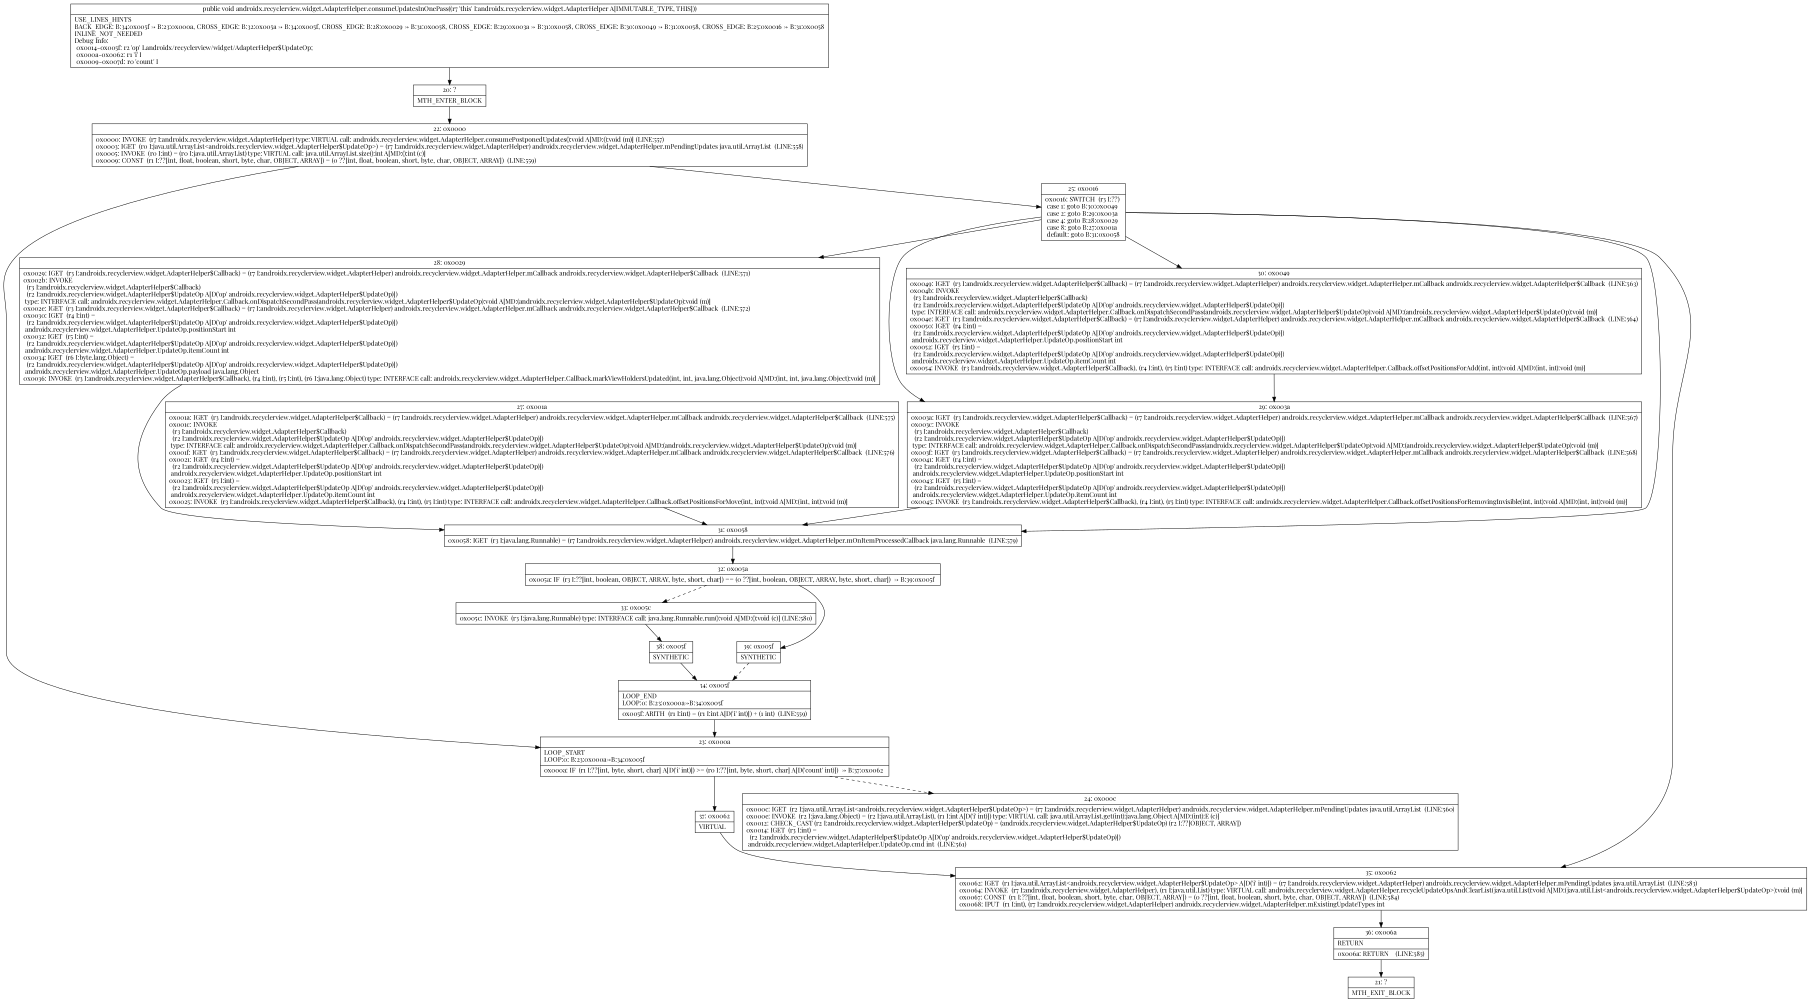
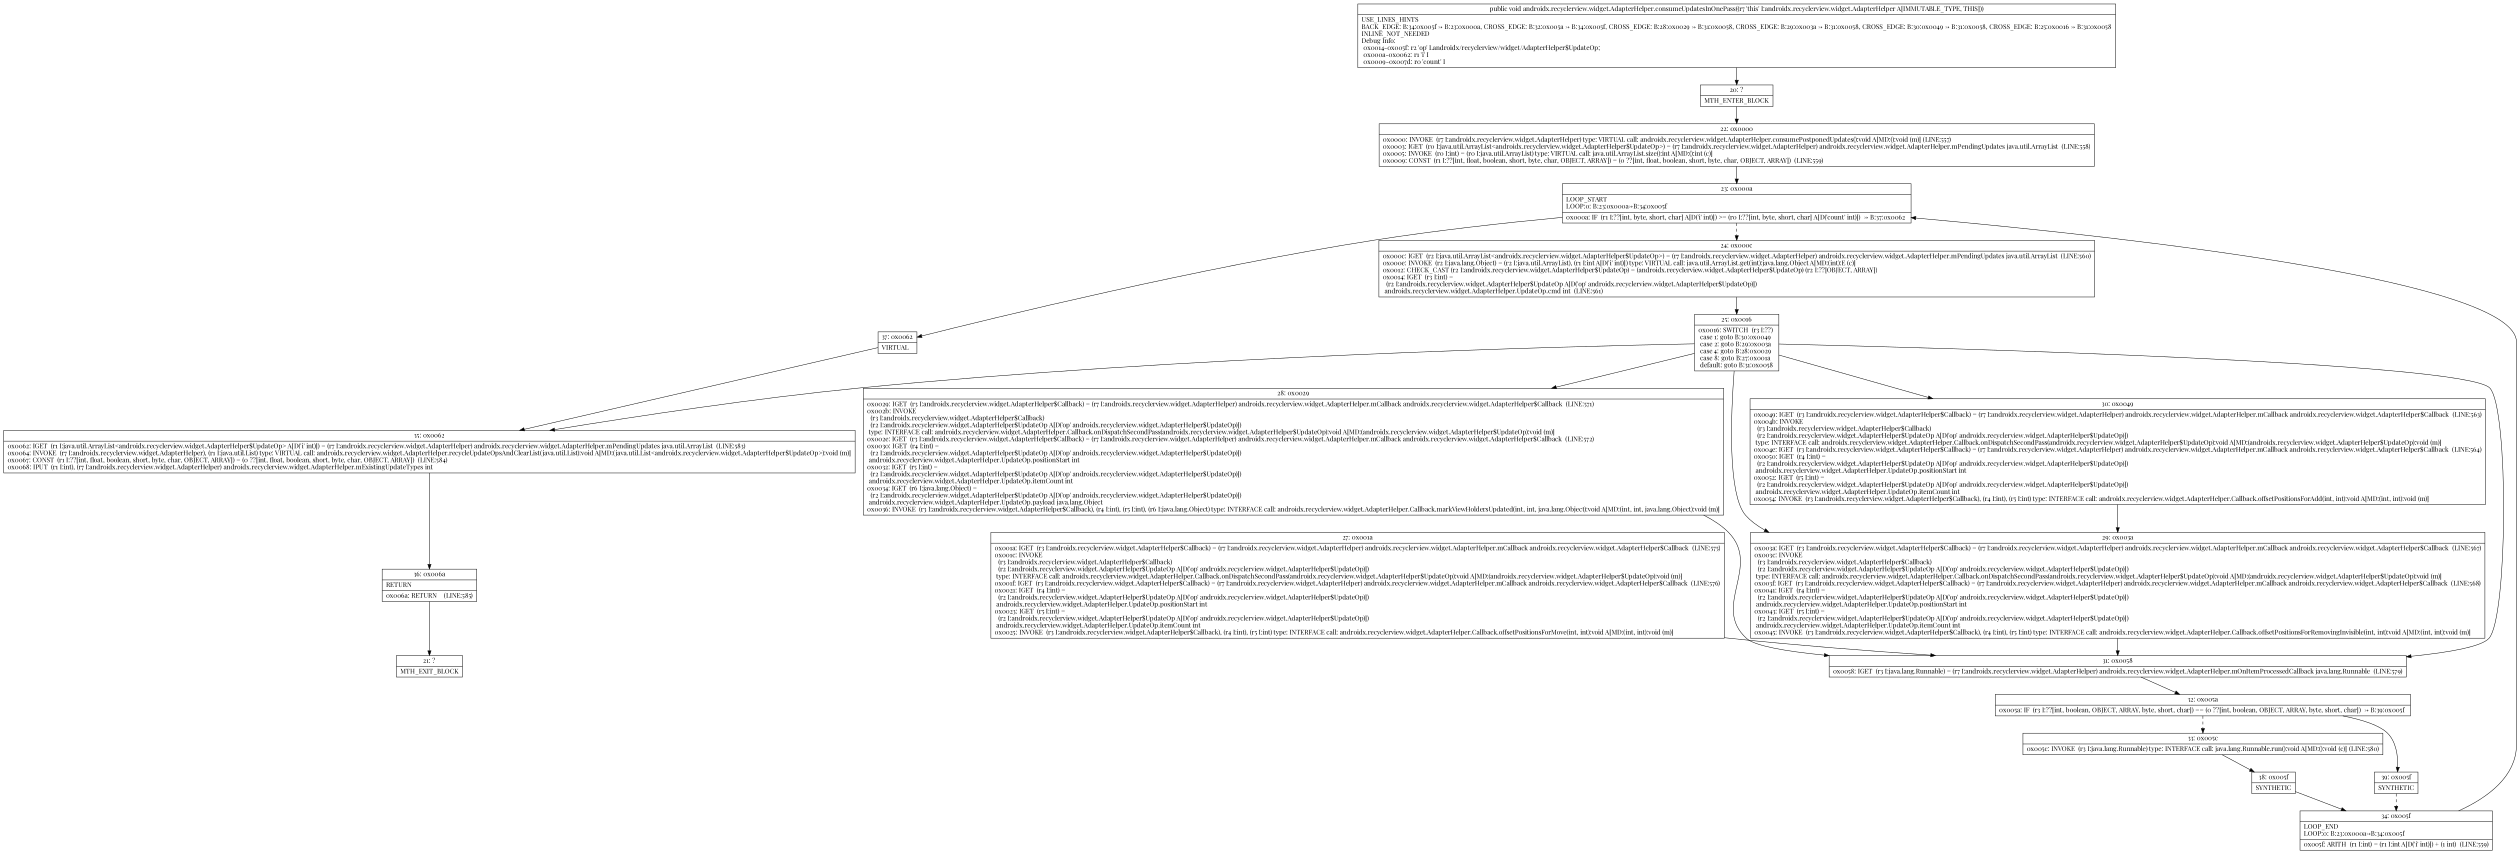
(843, 187) -> (1737, 303)
(80, 358) -> (923, 488)
